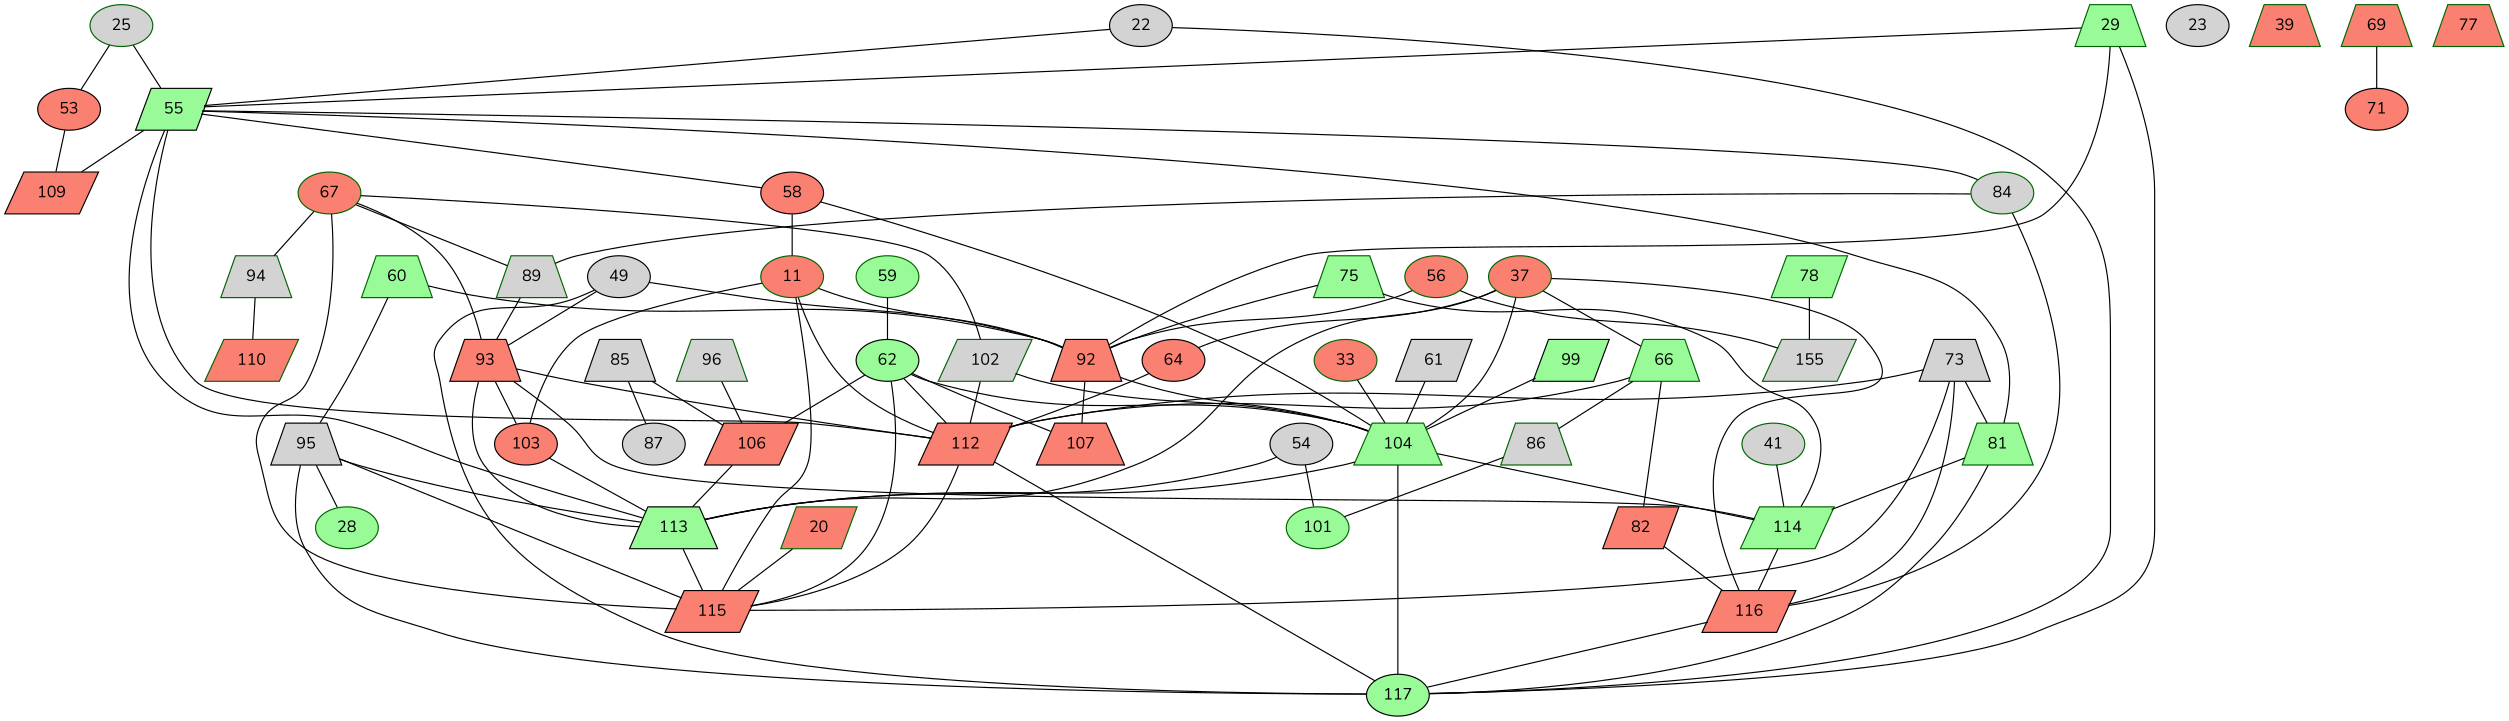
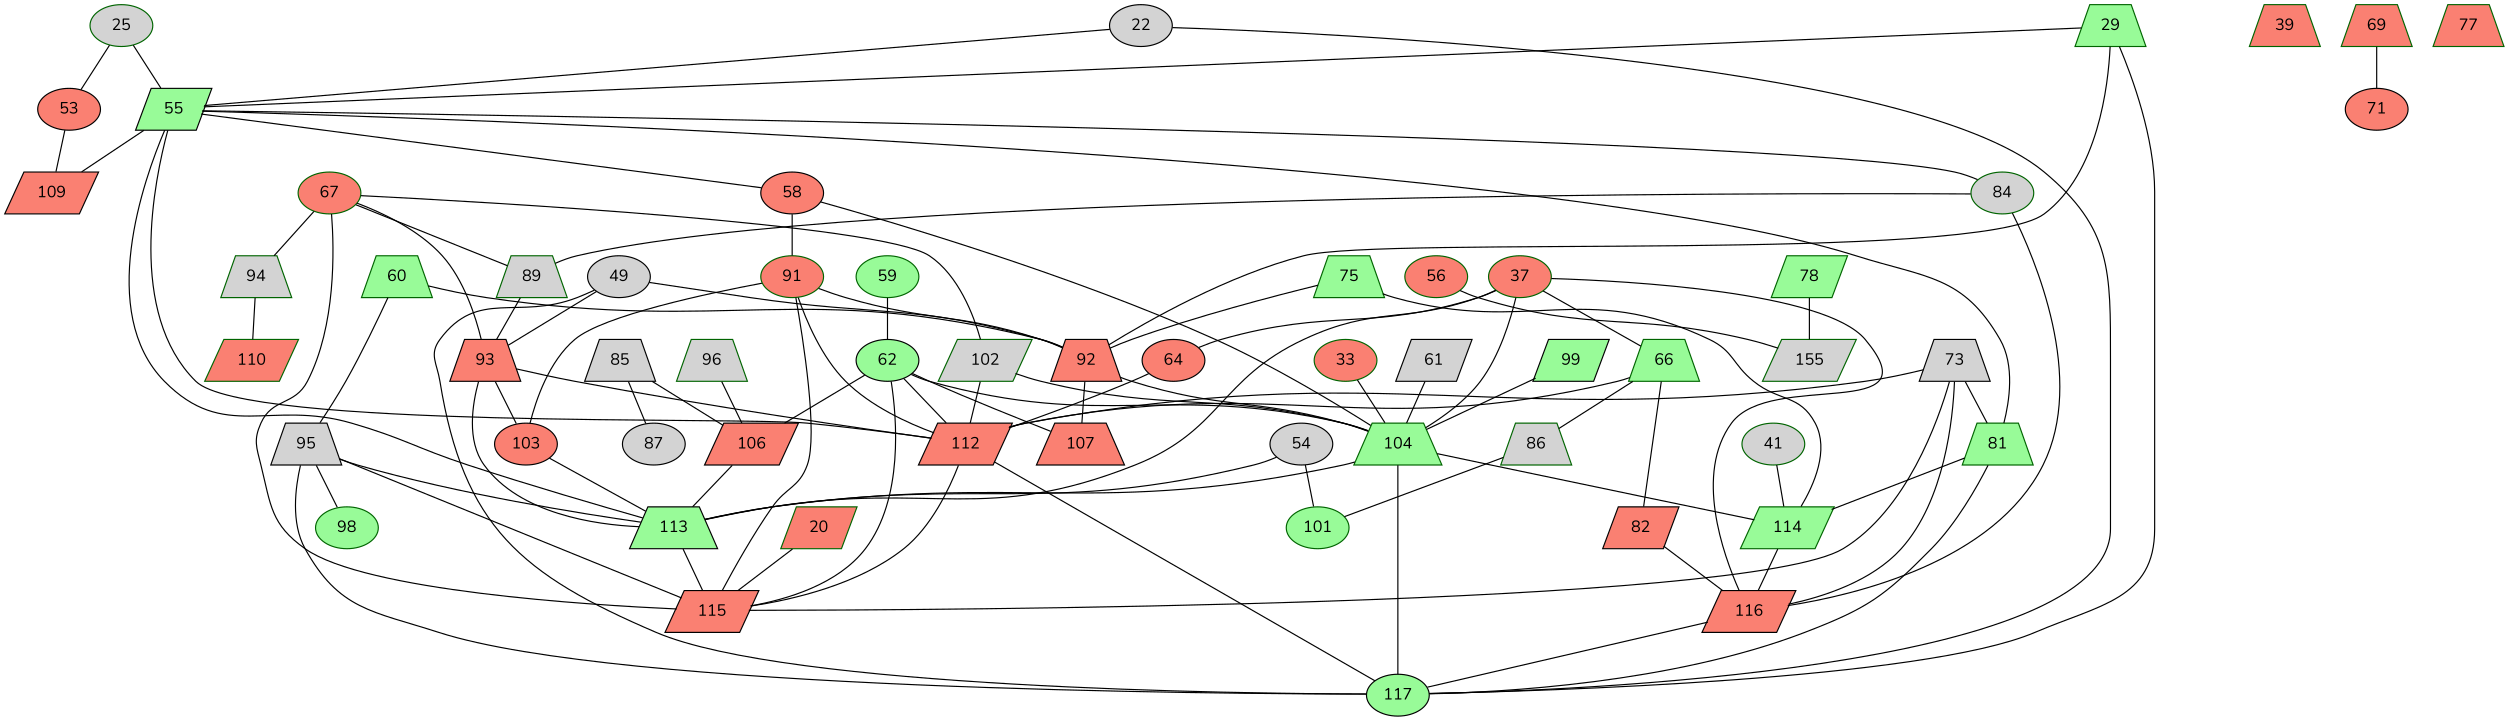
(2198, 26) -> none
(792, 277) -> (792, 277)
(1261, 319) -> none
(1150, 498) -> none
(347, 528) -> (347, 528)
